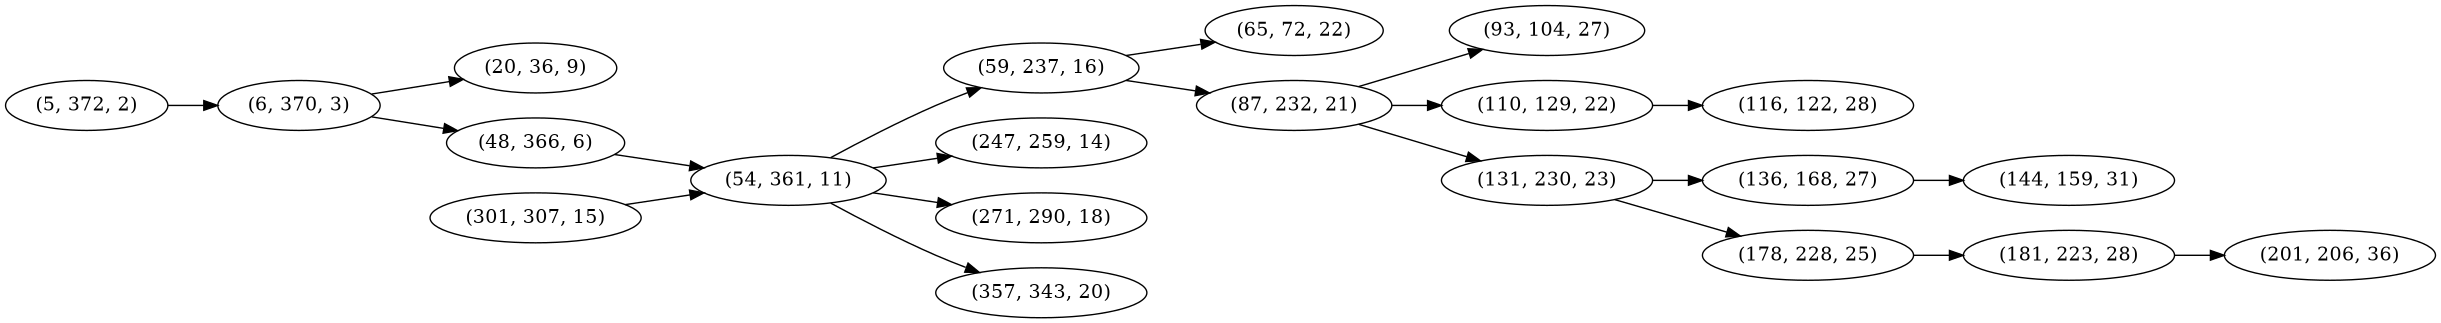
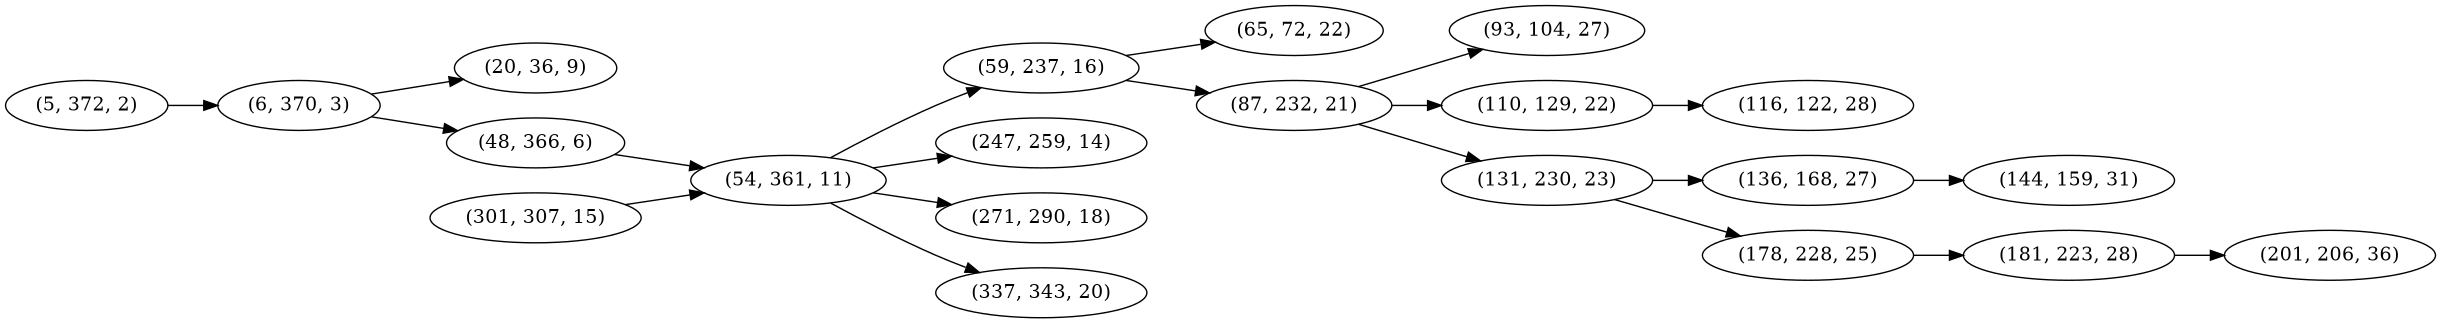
(1041, 293) -> (1041, 293)
